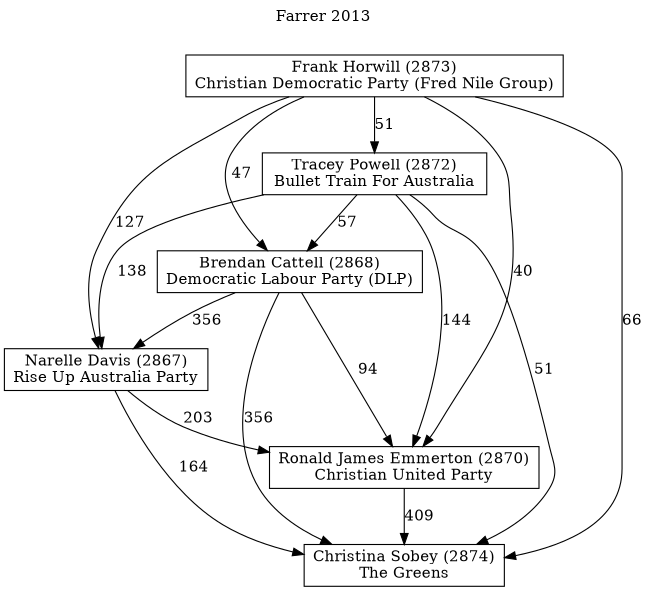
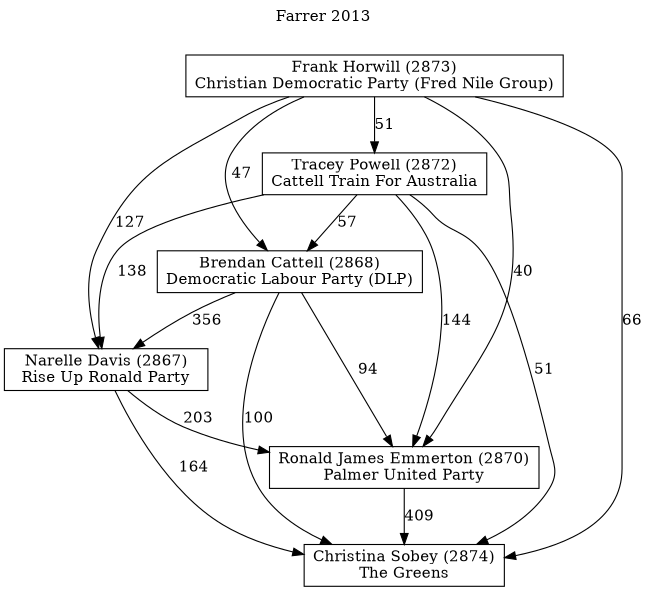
(375, 174) -> (375, 174)
(106, 370) -> (106, 370)
(259, 419) -> (259, 419)
(404, 468) -> (404, 468)
